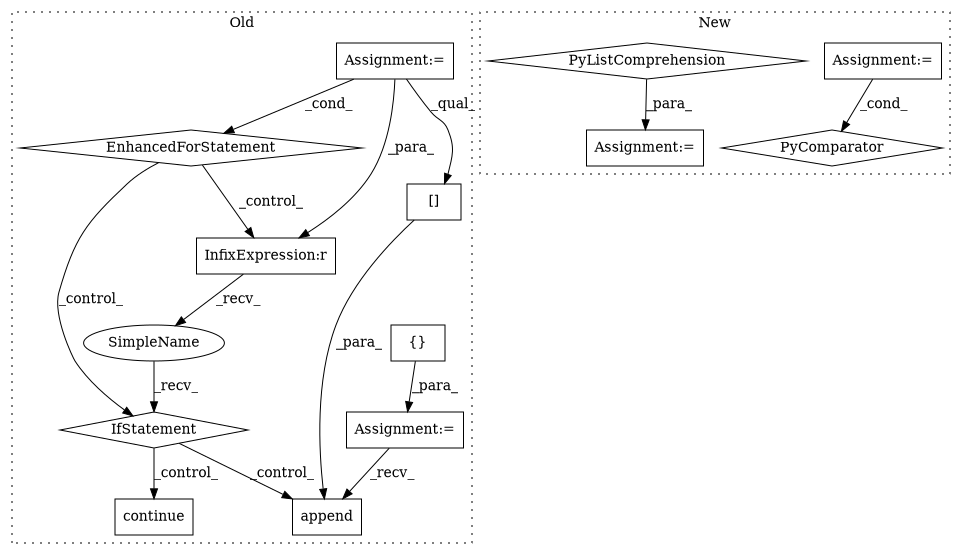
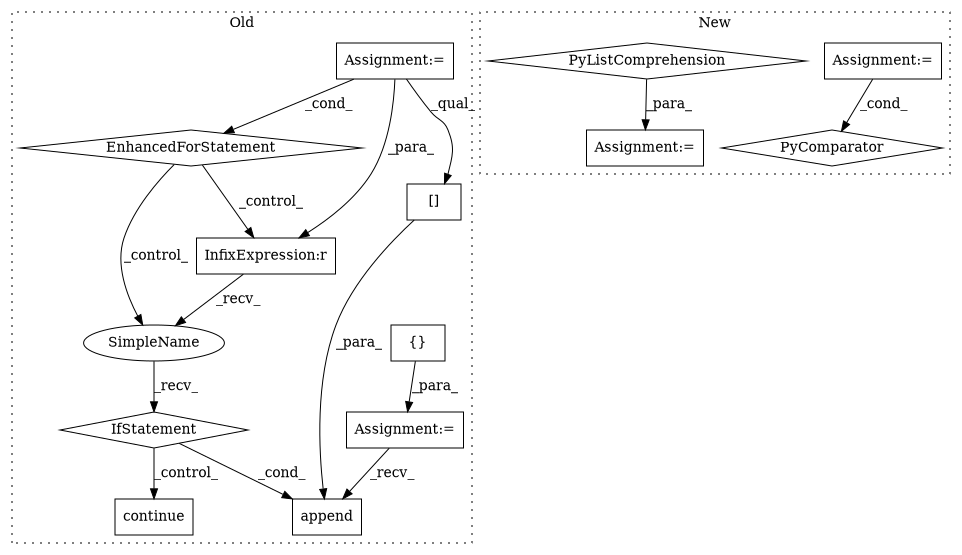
(63, 279) -> (126, 234)
(282, 474) -> (282, 474)
